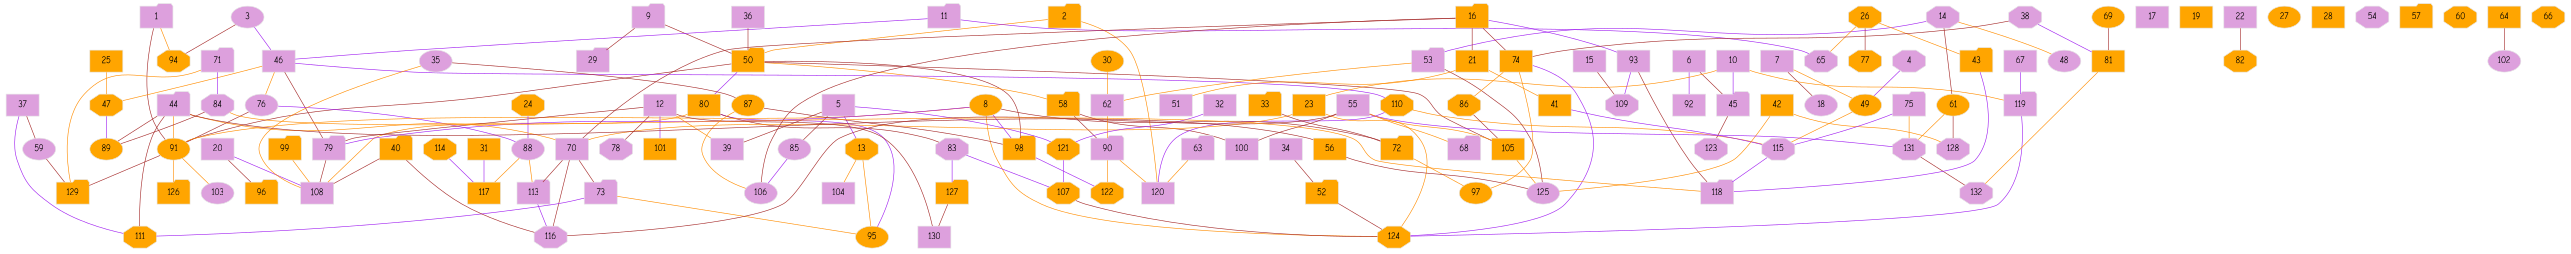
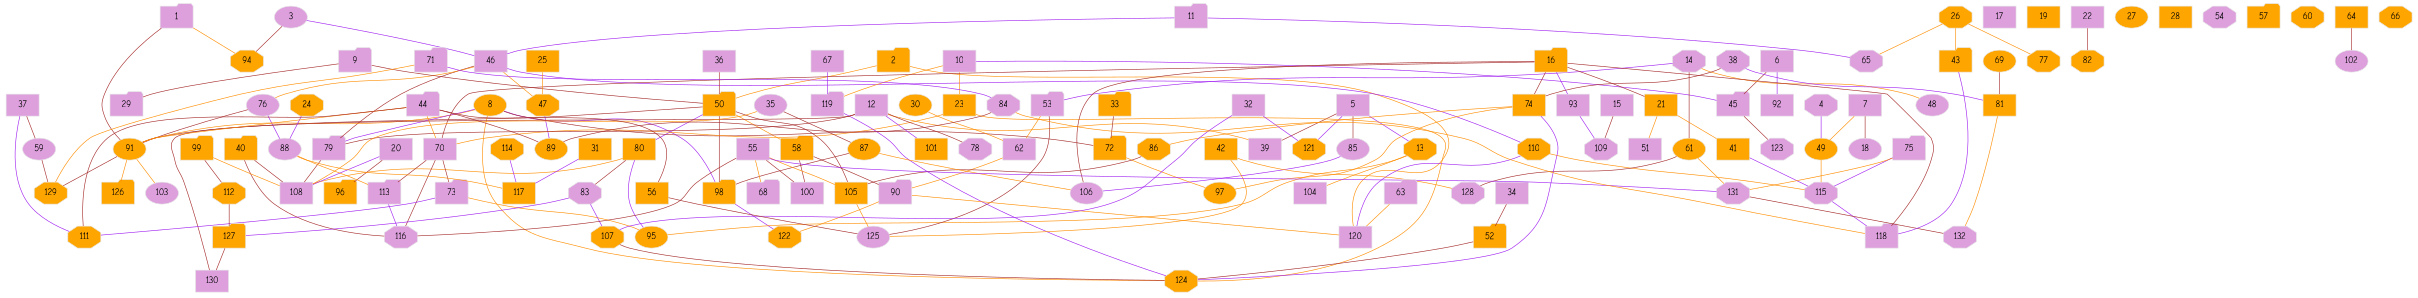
(1865, 40) -> (2000, 39)
(1664, 121) -> (1856, 91)
(1063, 167) -> (941, 219)
(73, 193) -> (51, 193)
none -> (229, 193)
